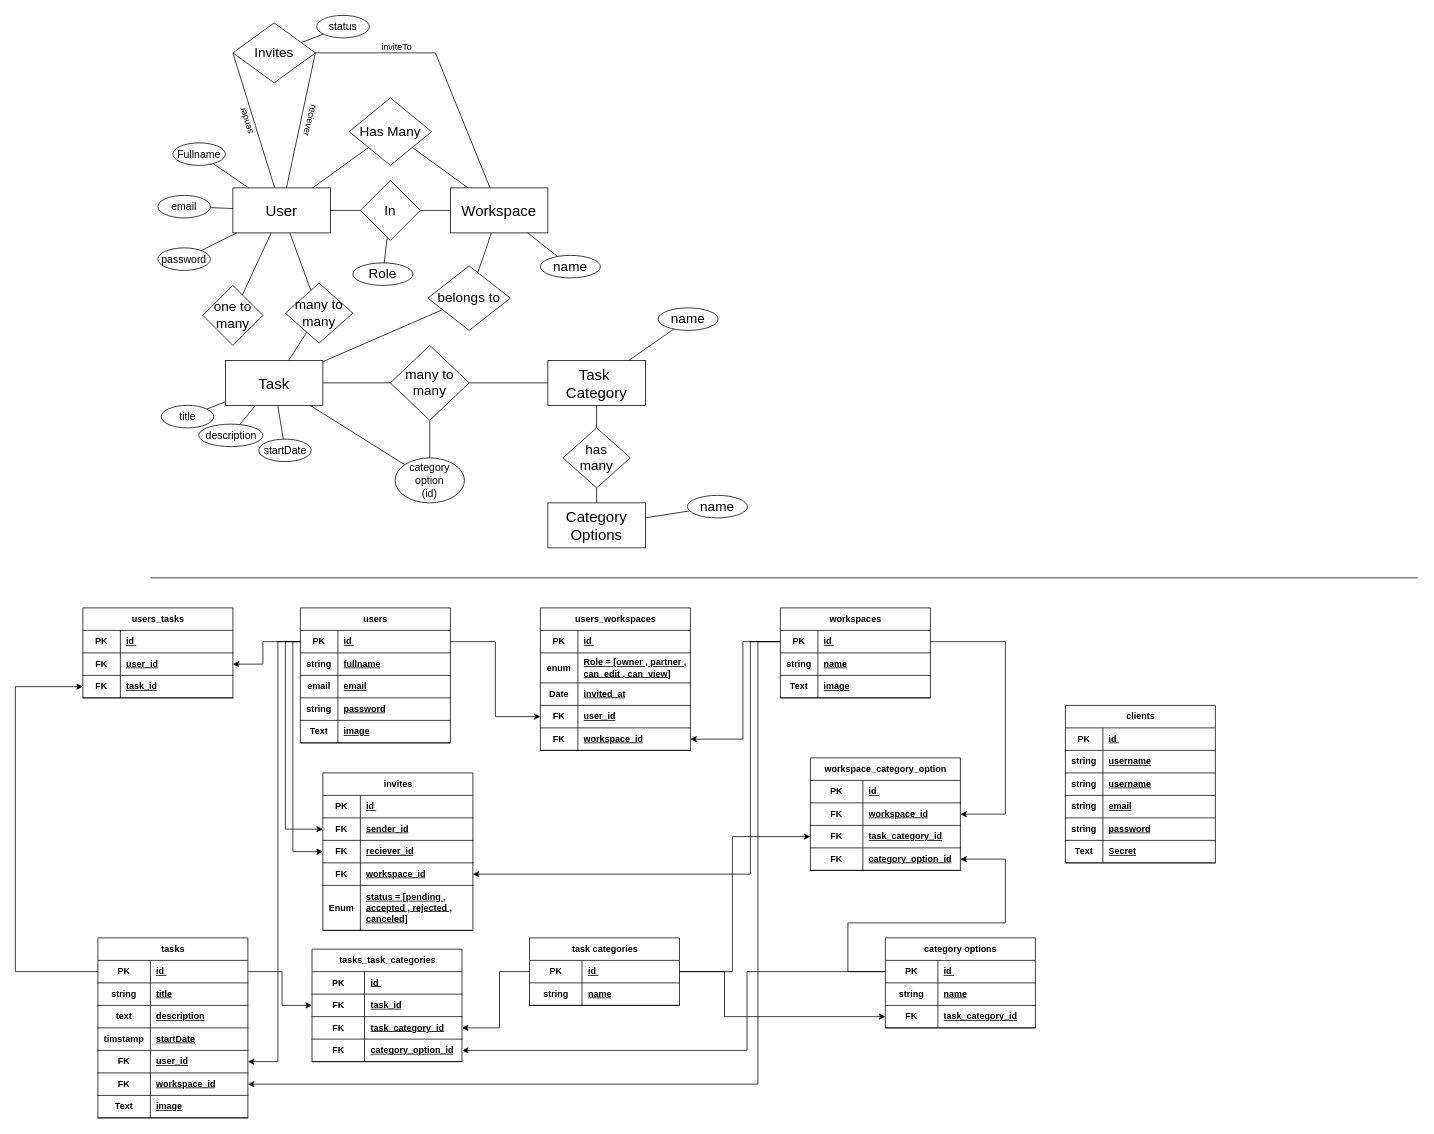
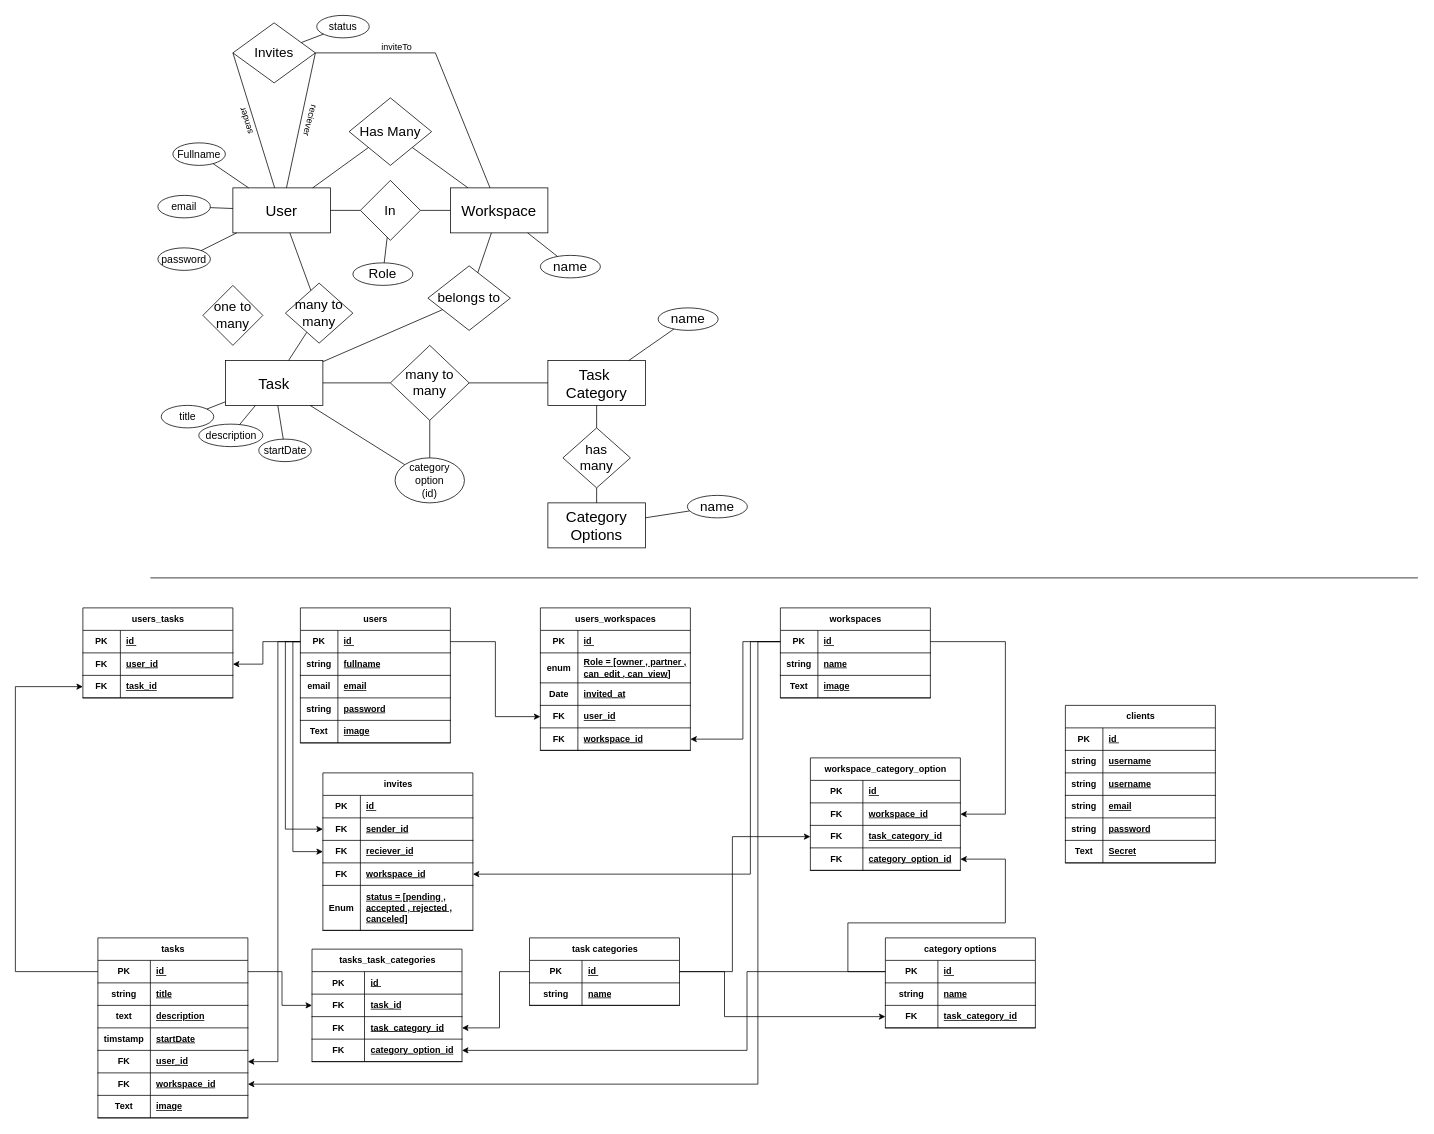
(257, 264) -> none
